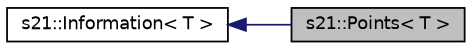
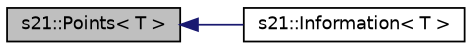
(269, 25) -> (221, 25)
